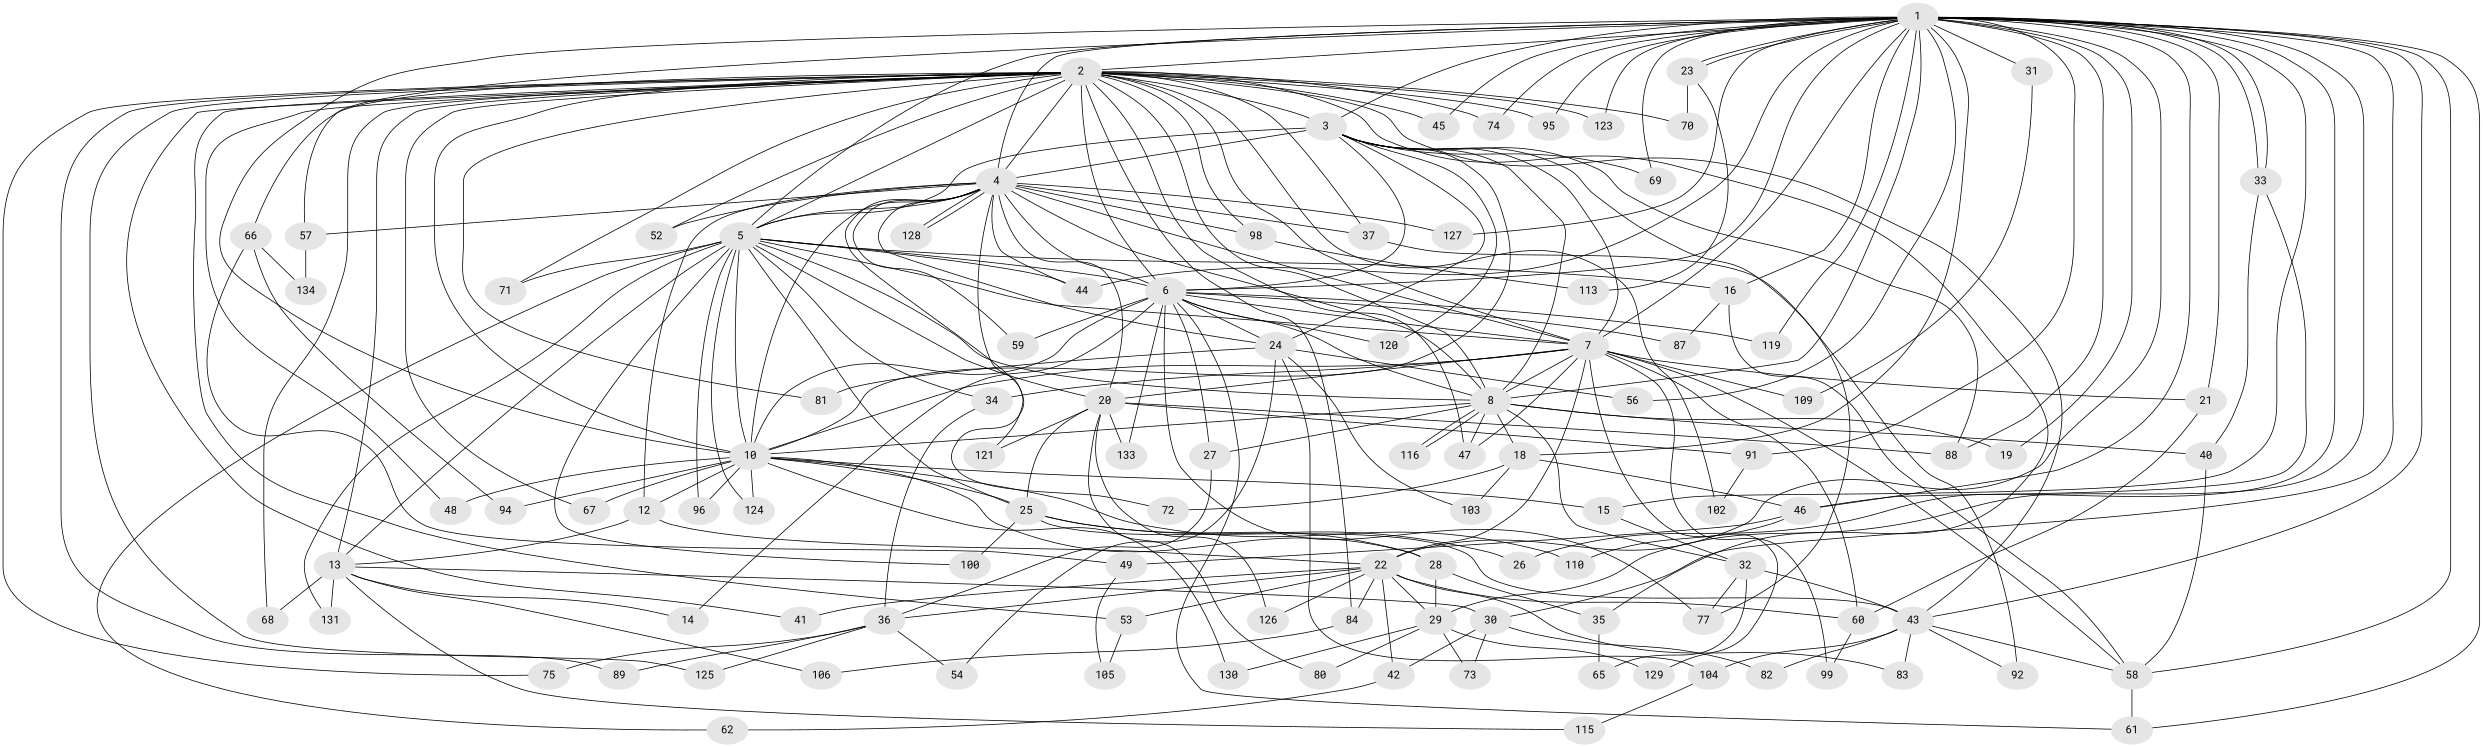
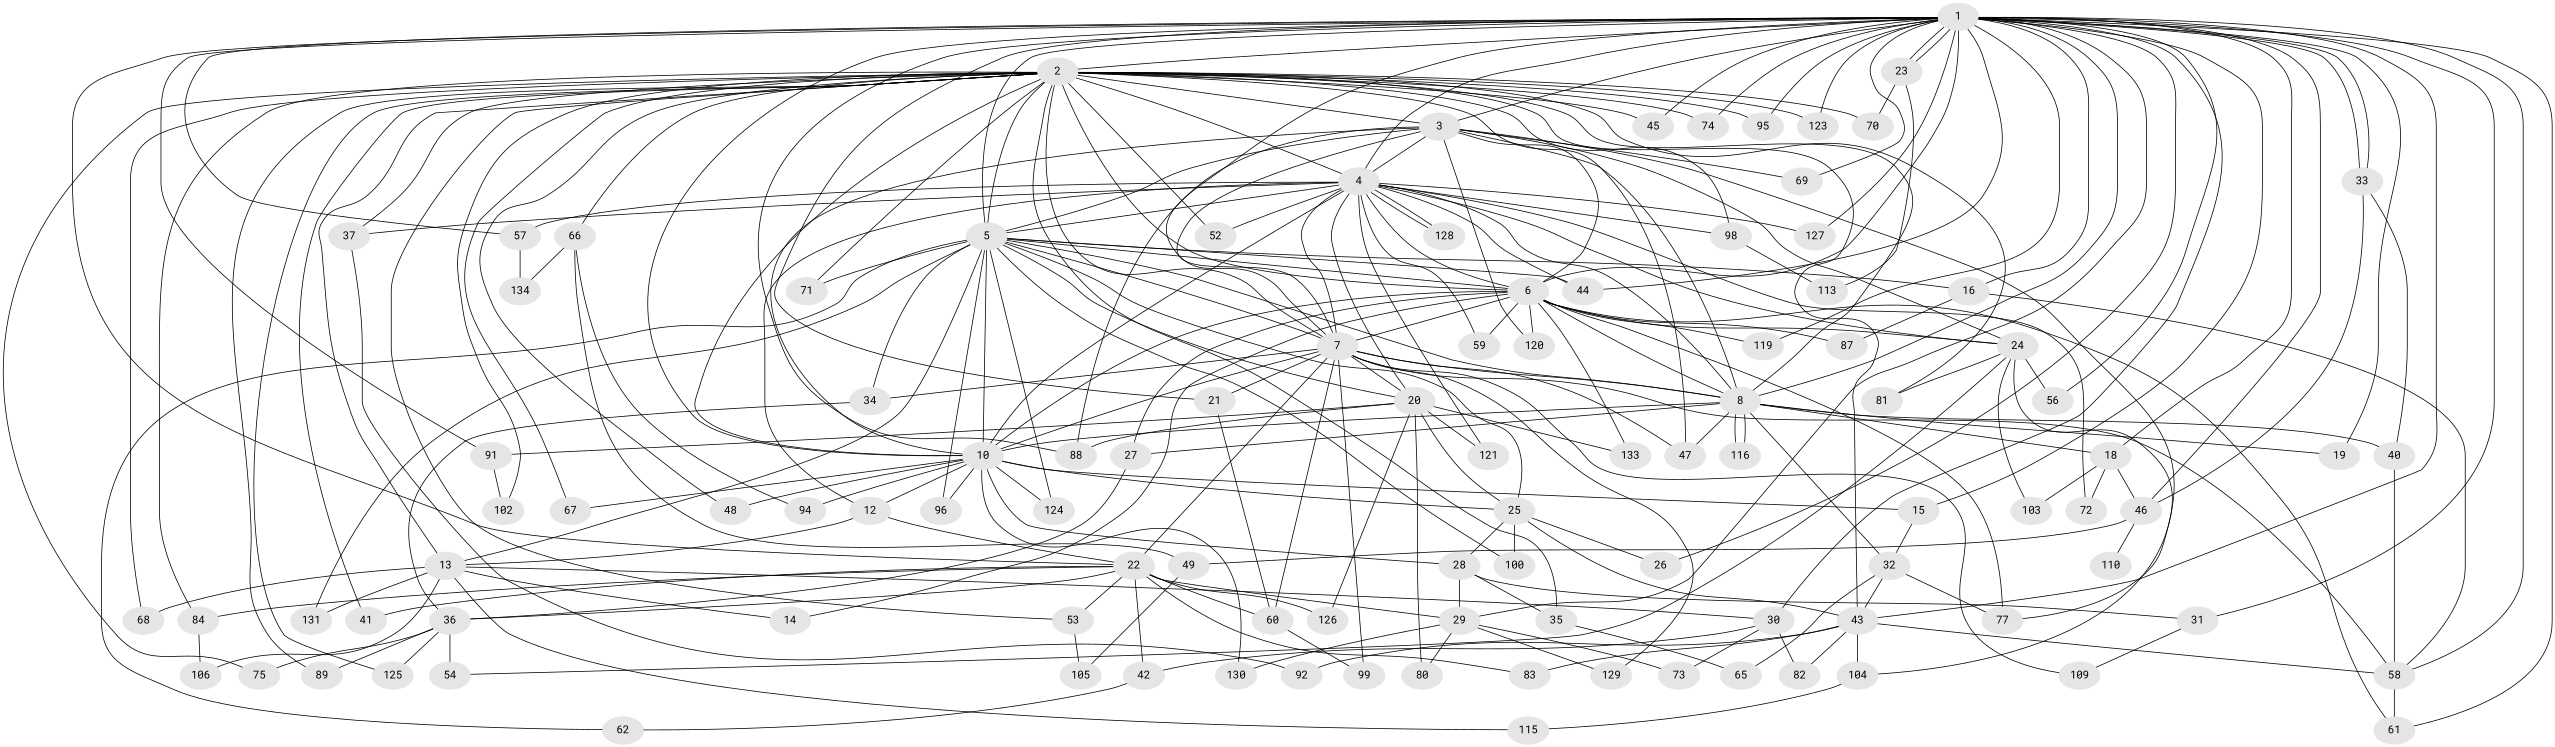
(1124, 521) -> none
none -> (1825, 602)
